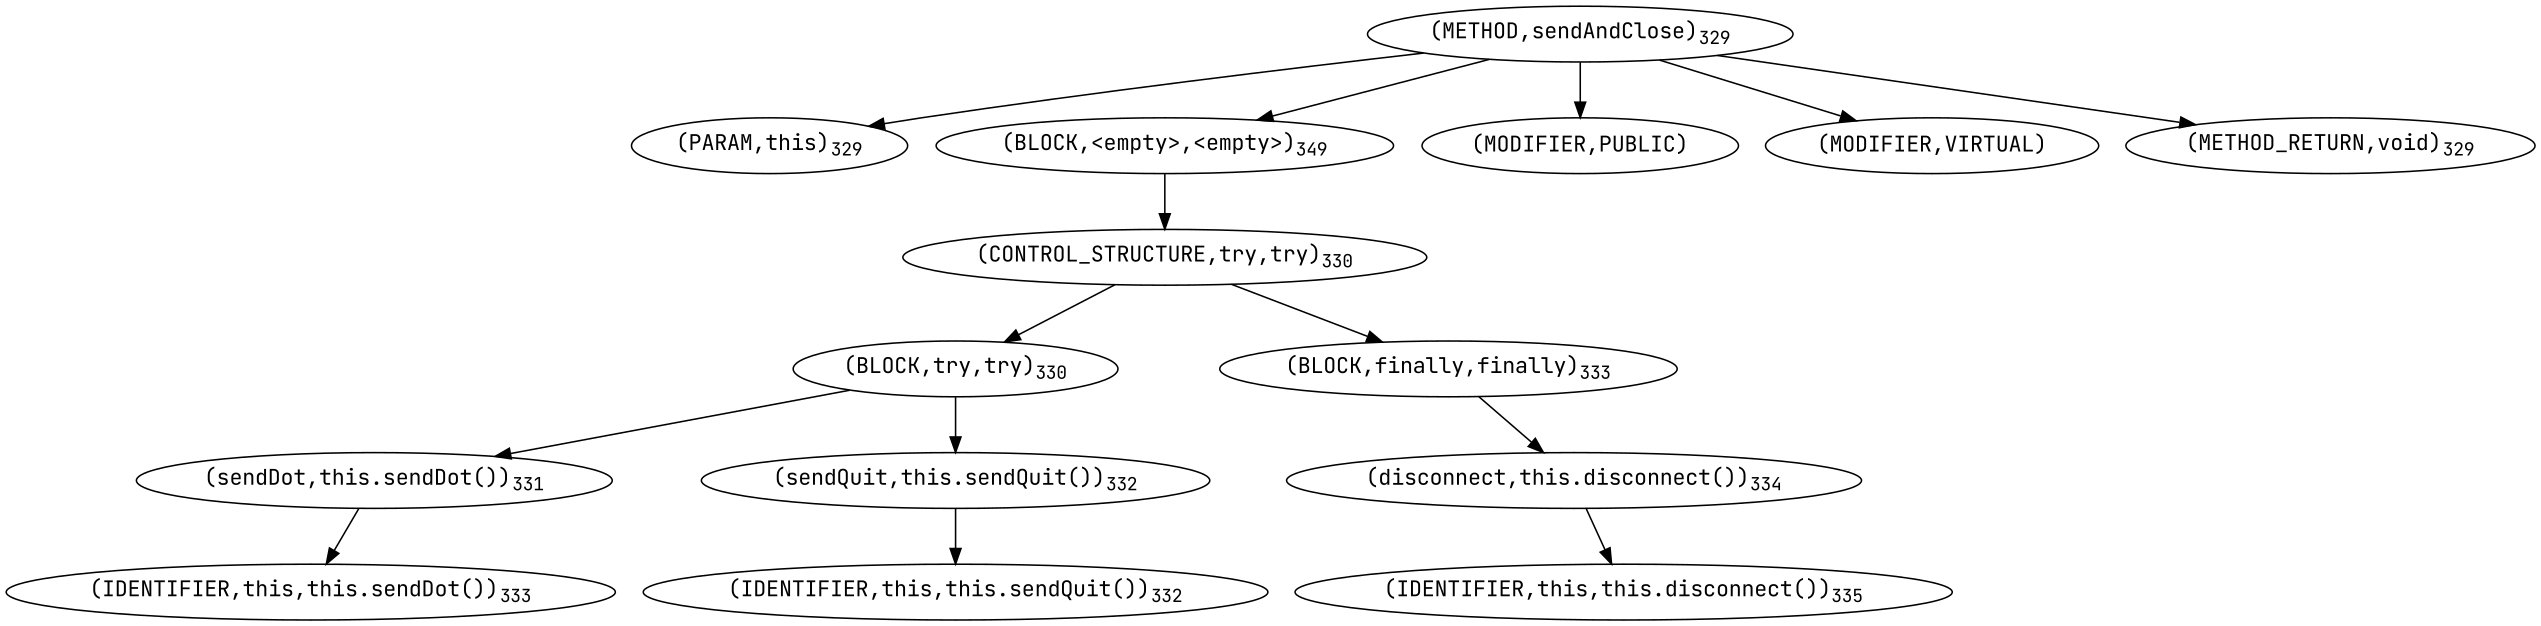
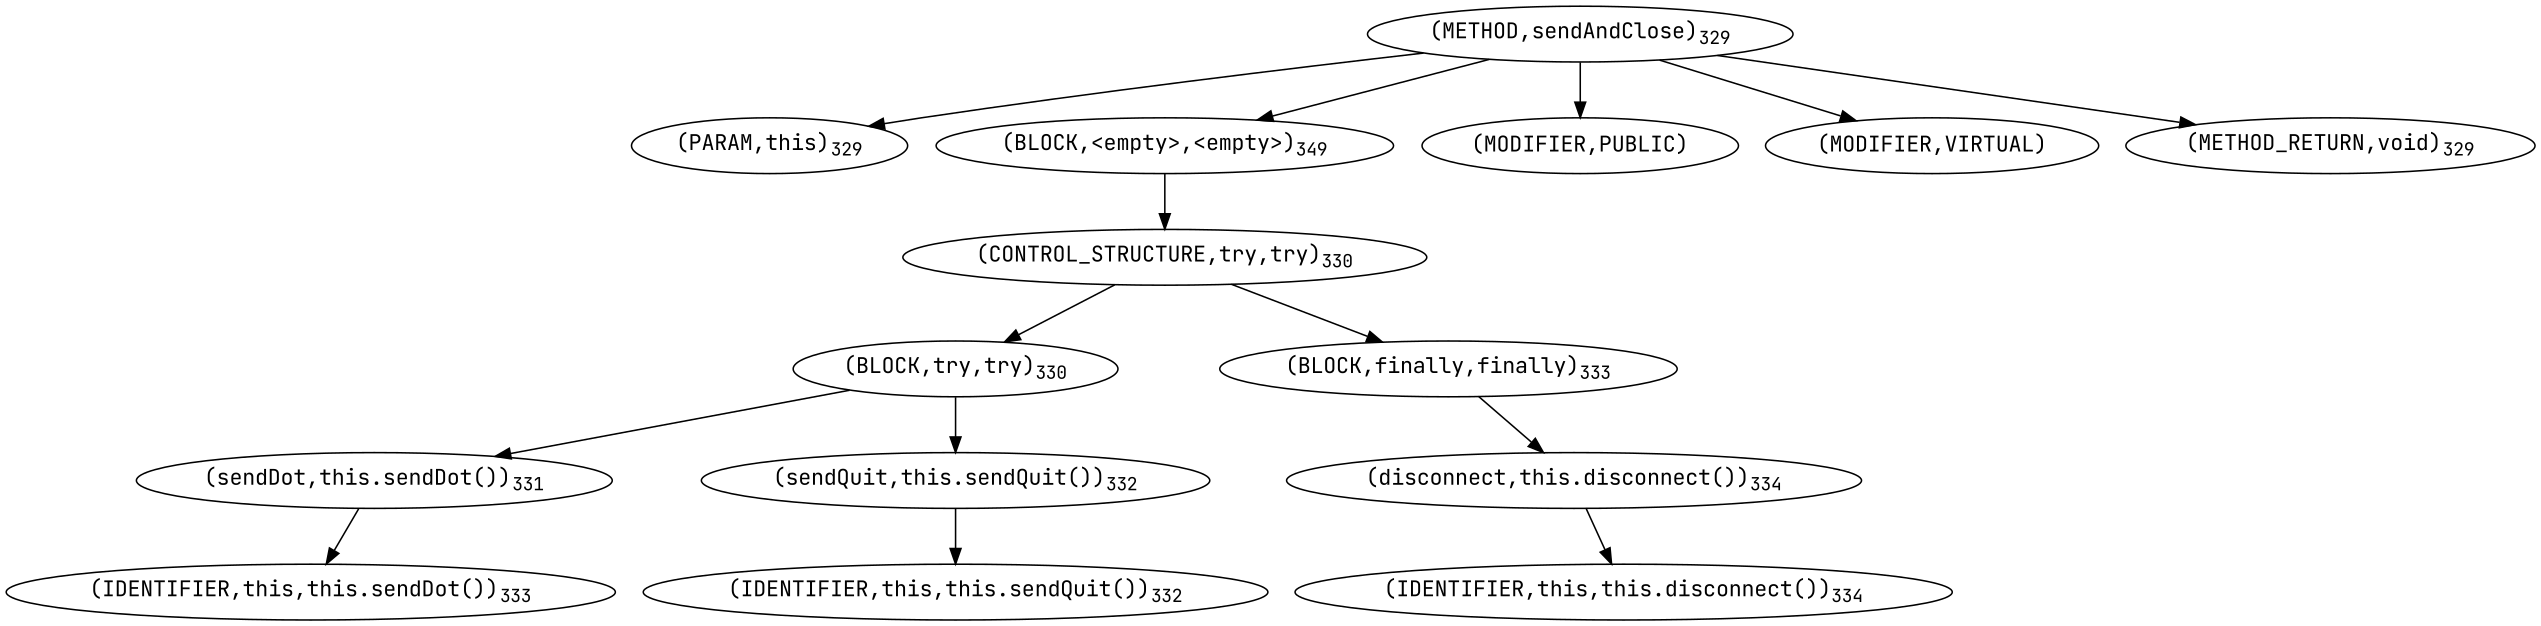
(1848, 590) -> (1848, 590)
